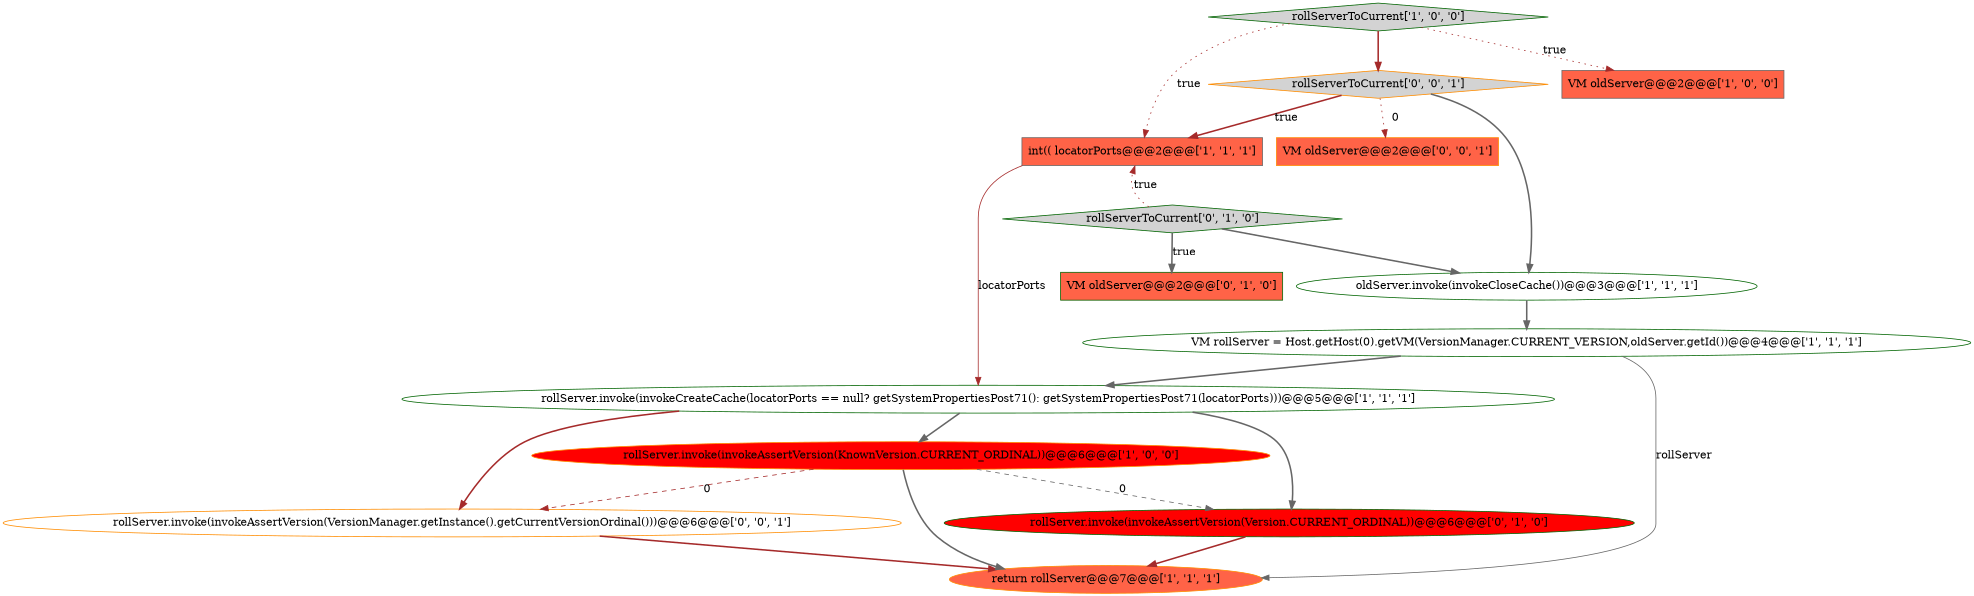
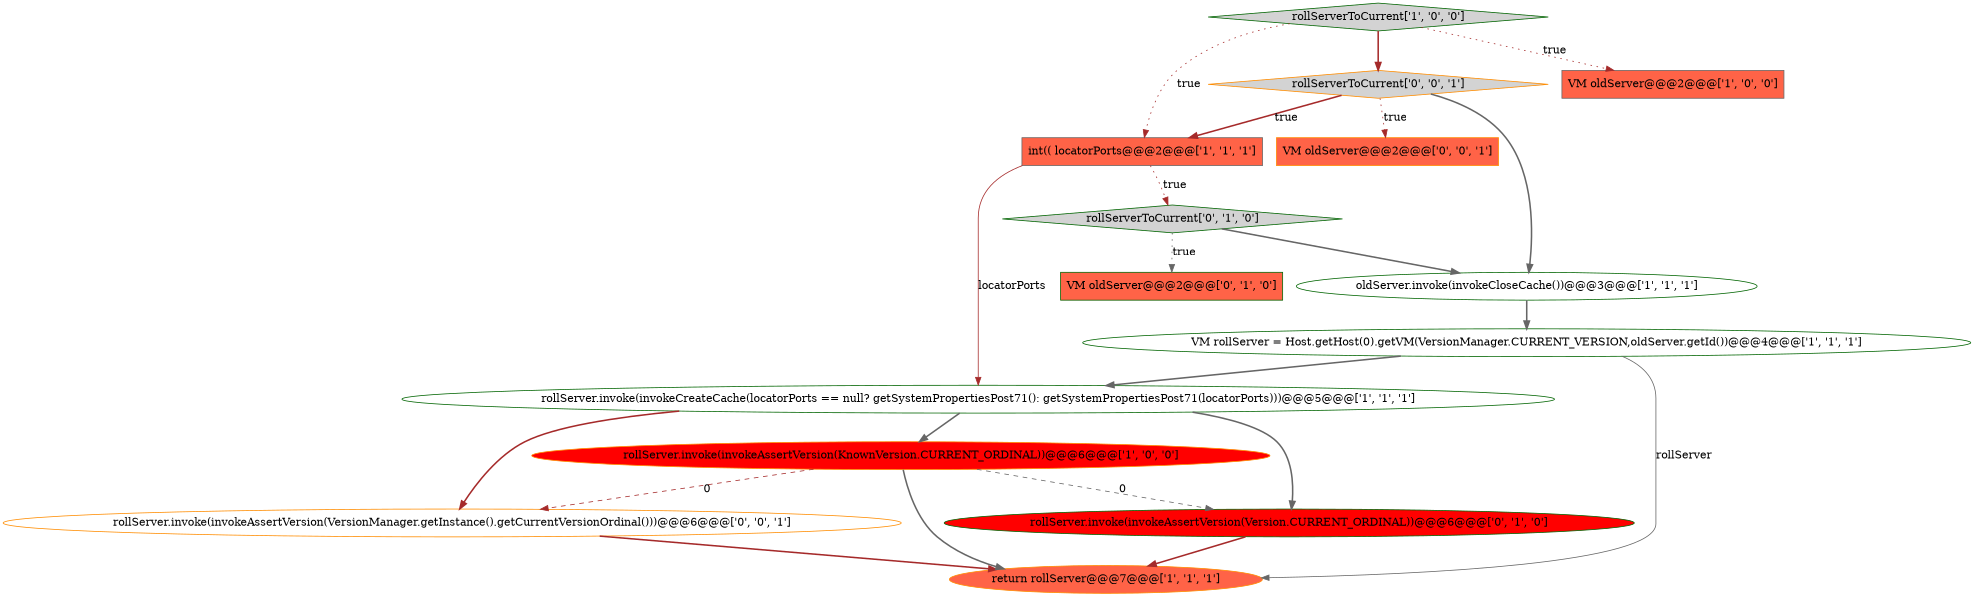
(1396, 118) -> (1396, 118)
(1135, 193) -> (1159, 181)
(1172, 249) -> (1172, 249)
